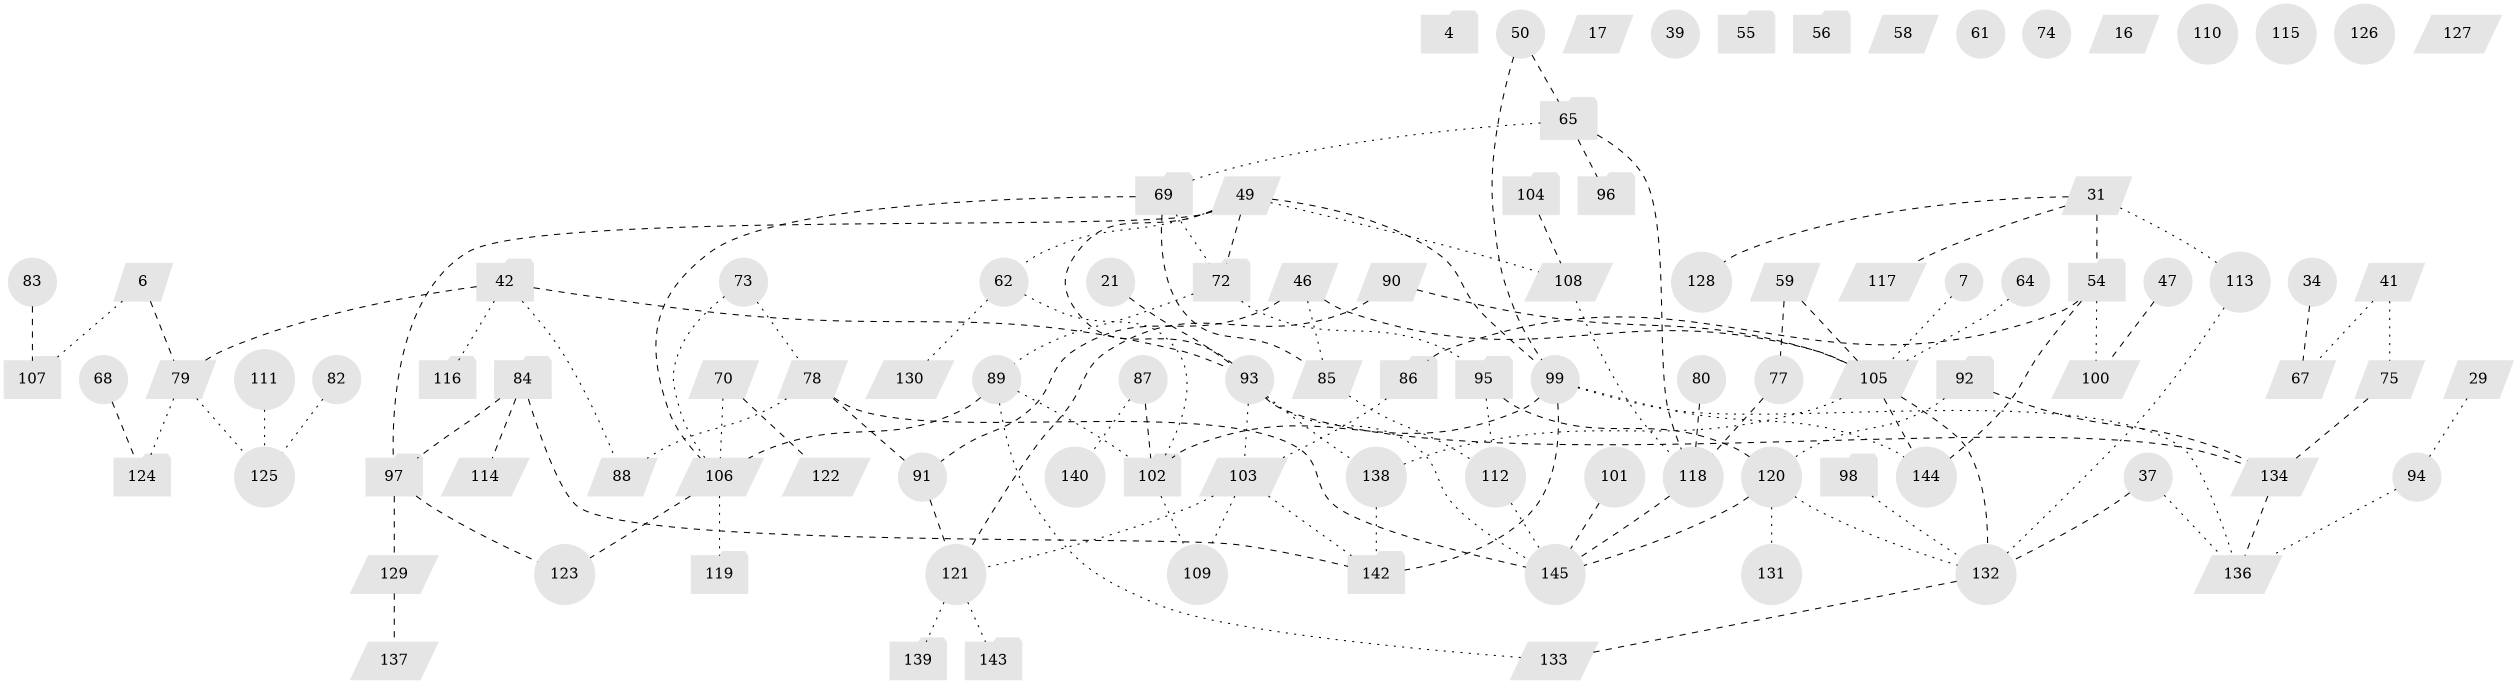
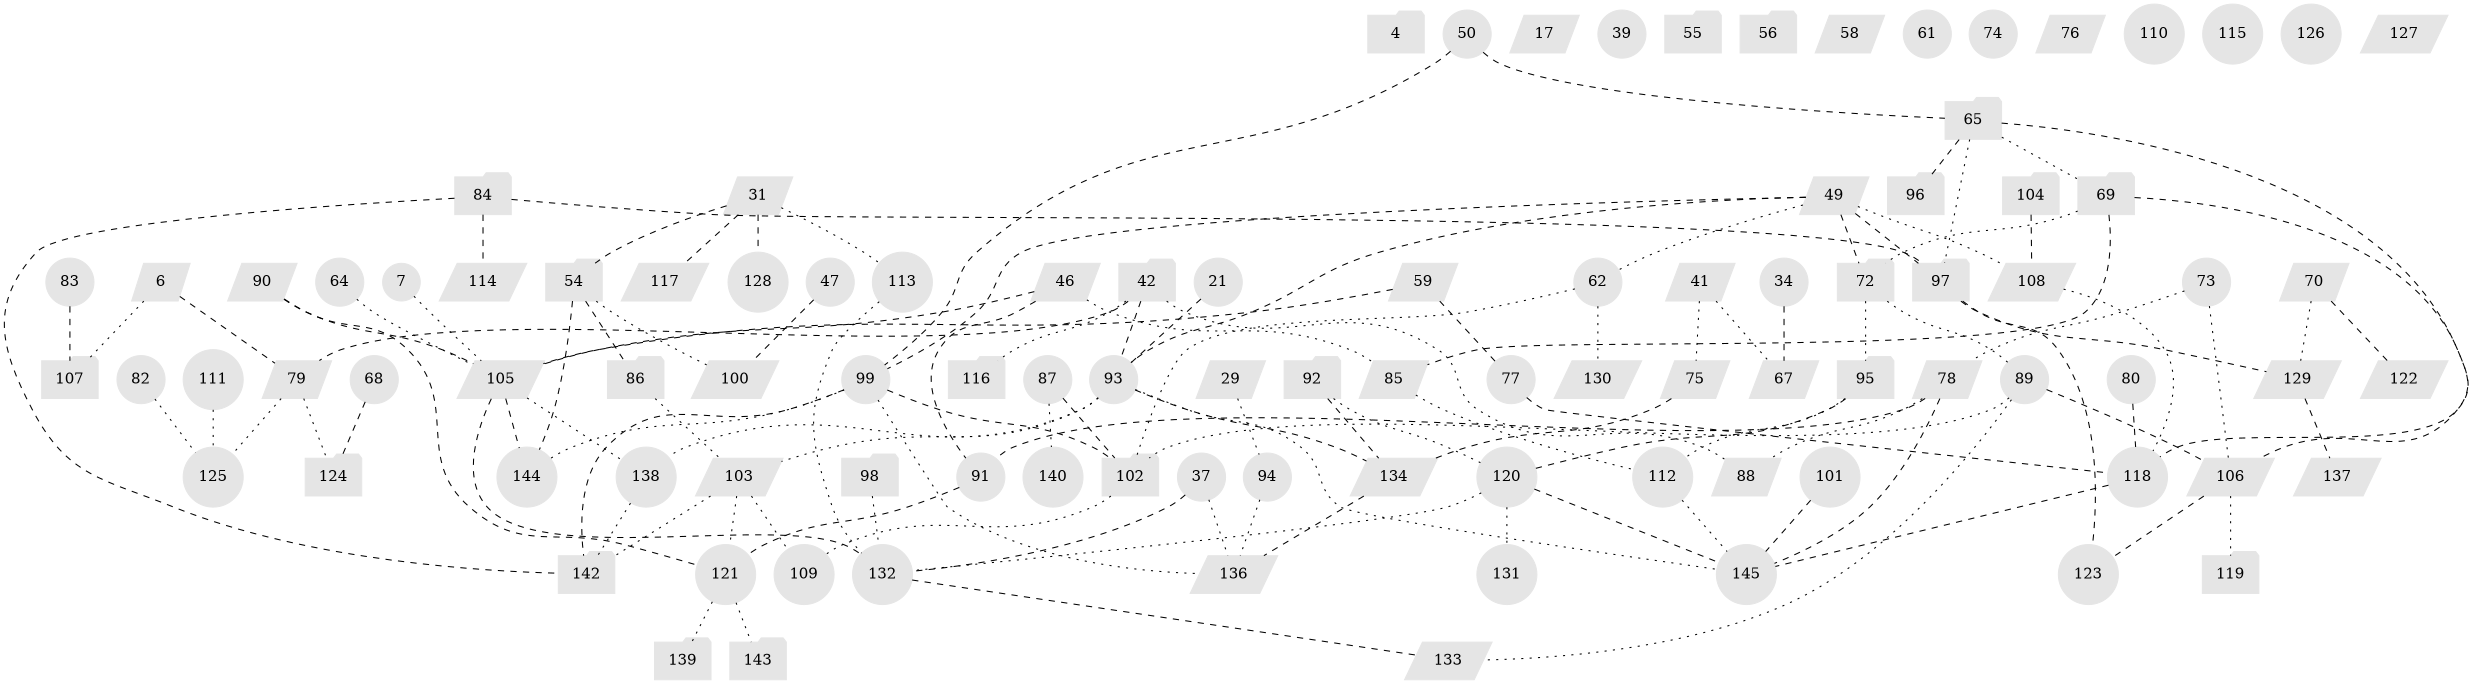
(2124, 34) -> (2071, 34)
none -> (1957, 201)
(721, 434) -> (2306, 331)
